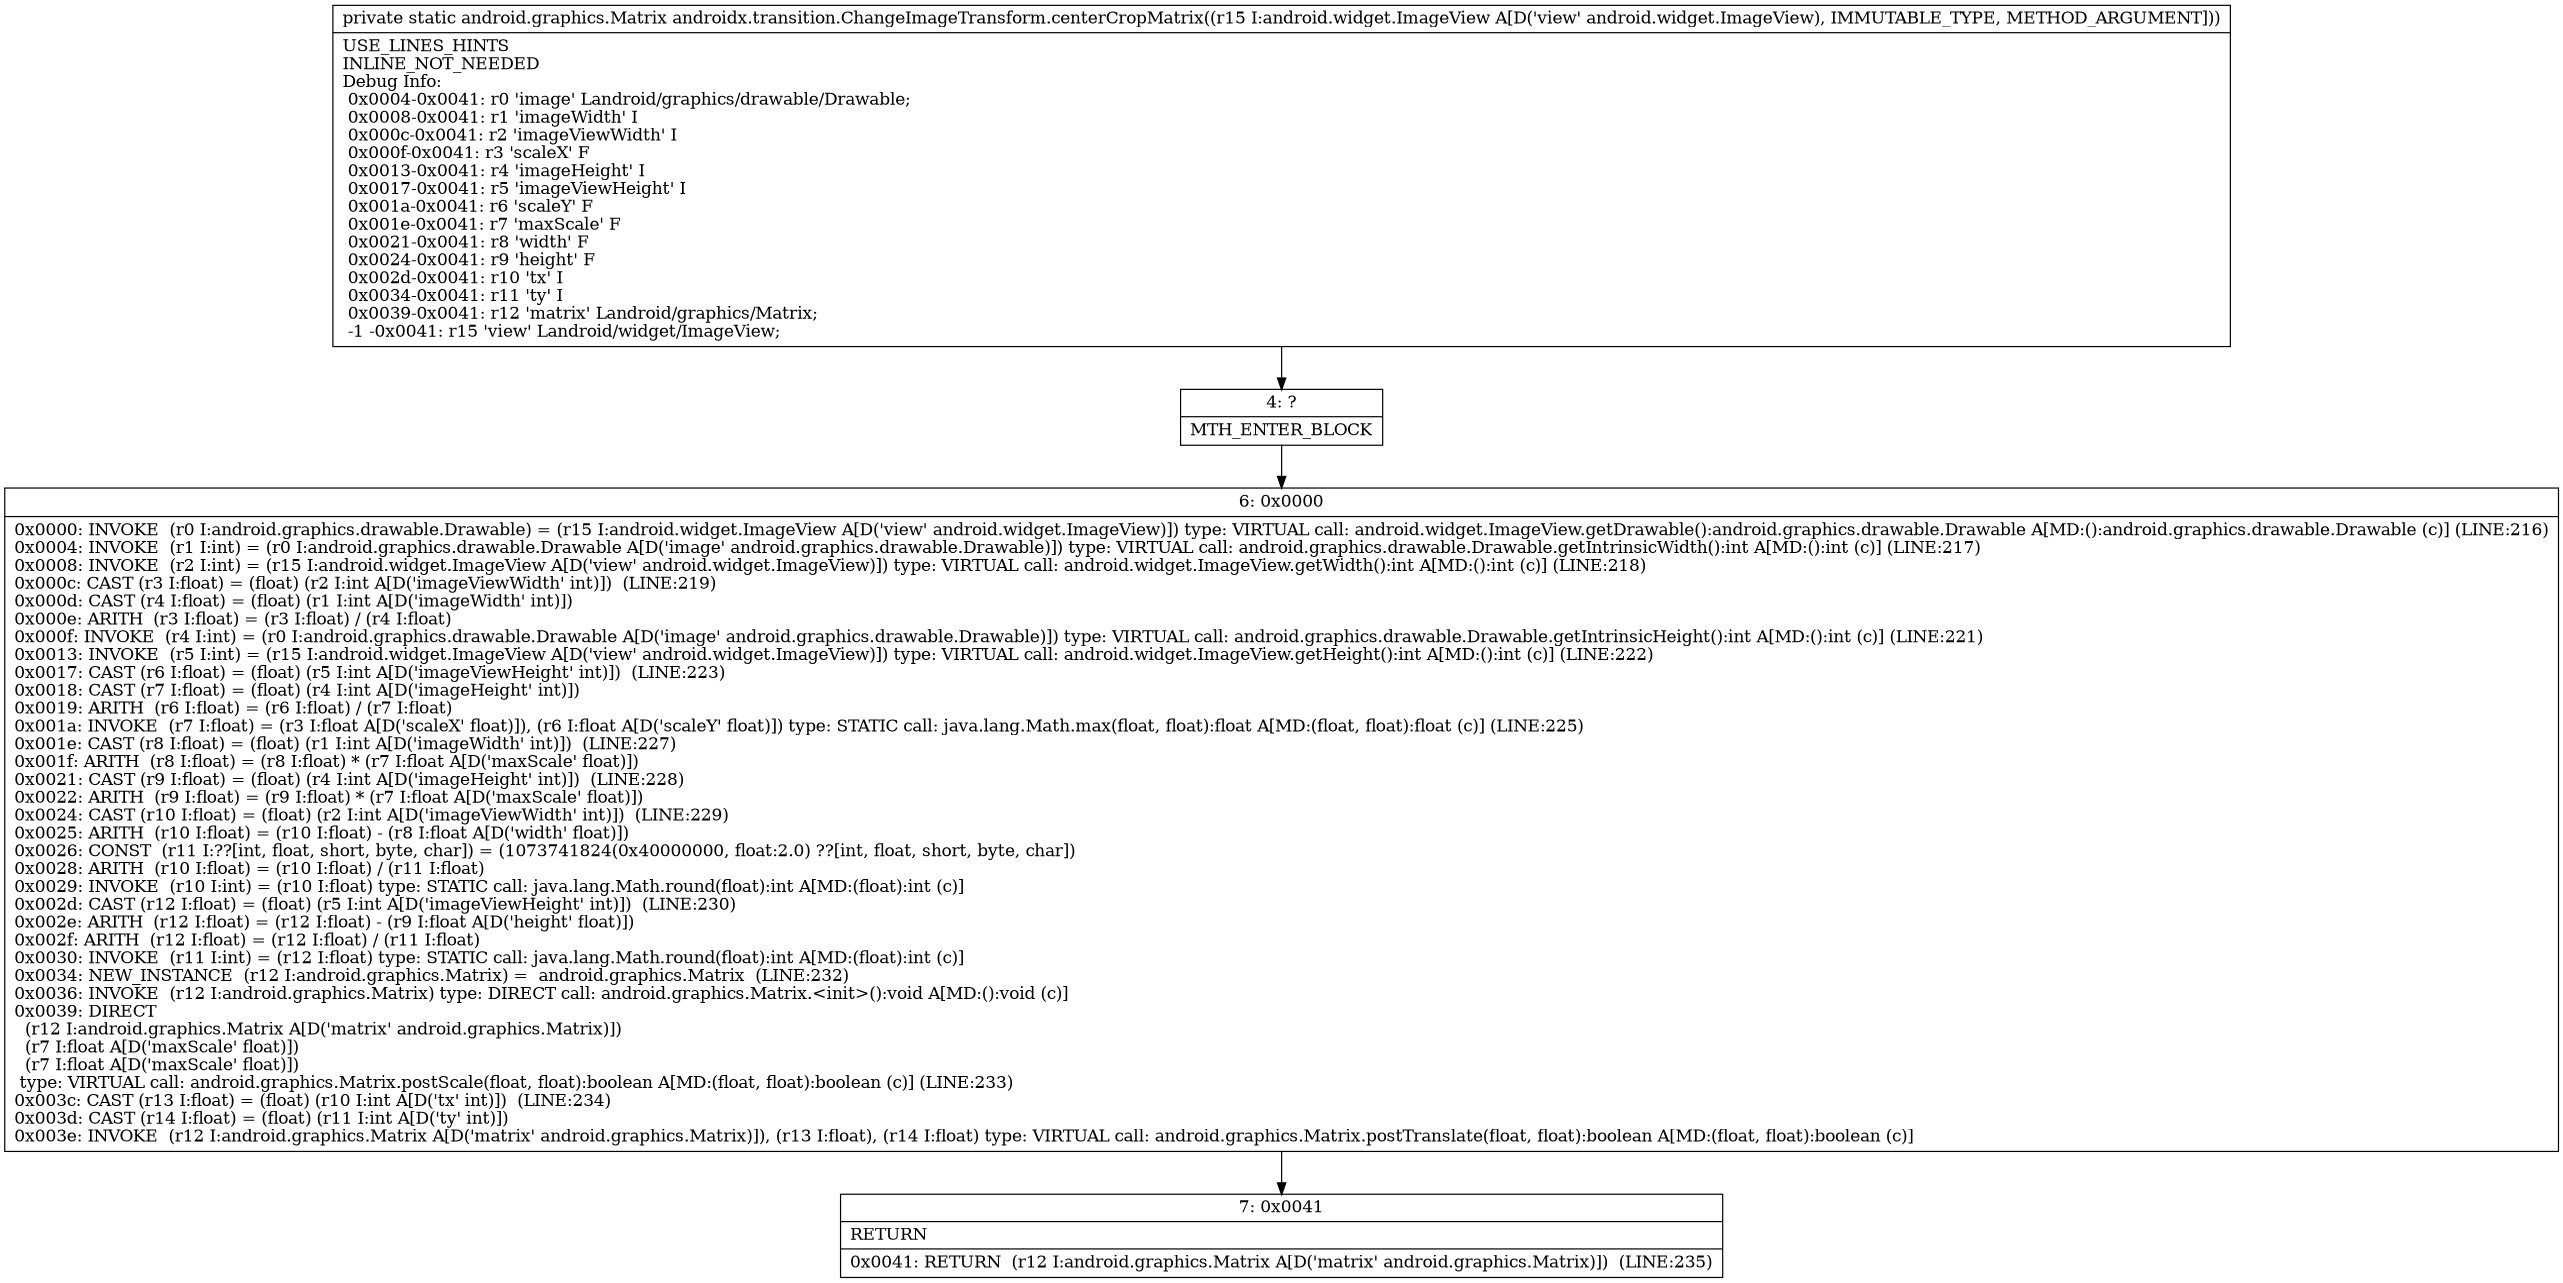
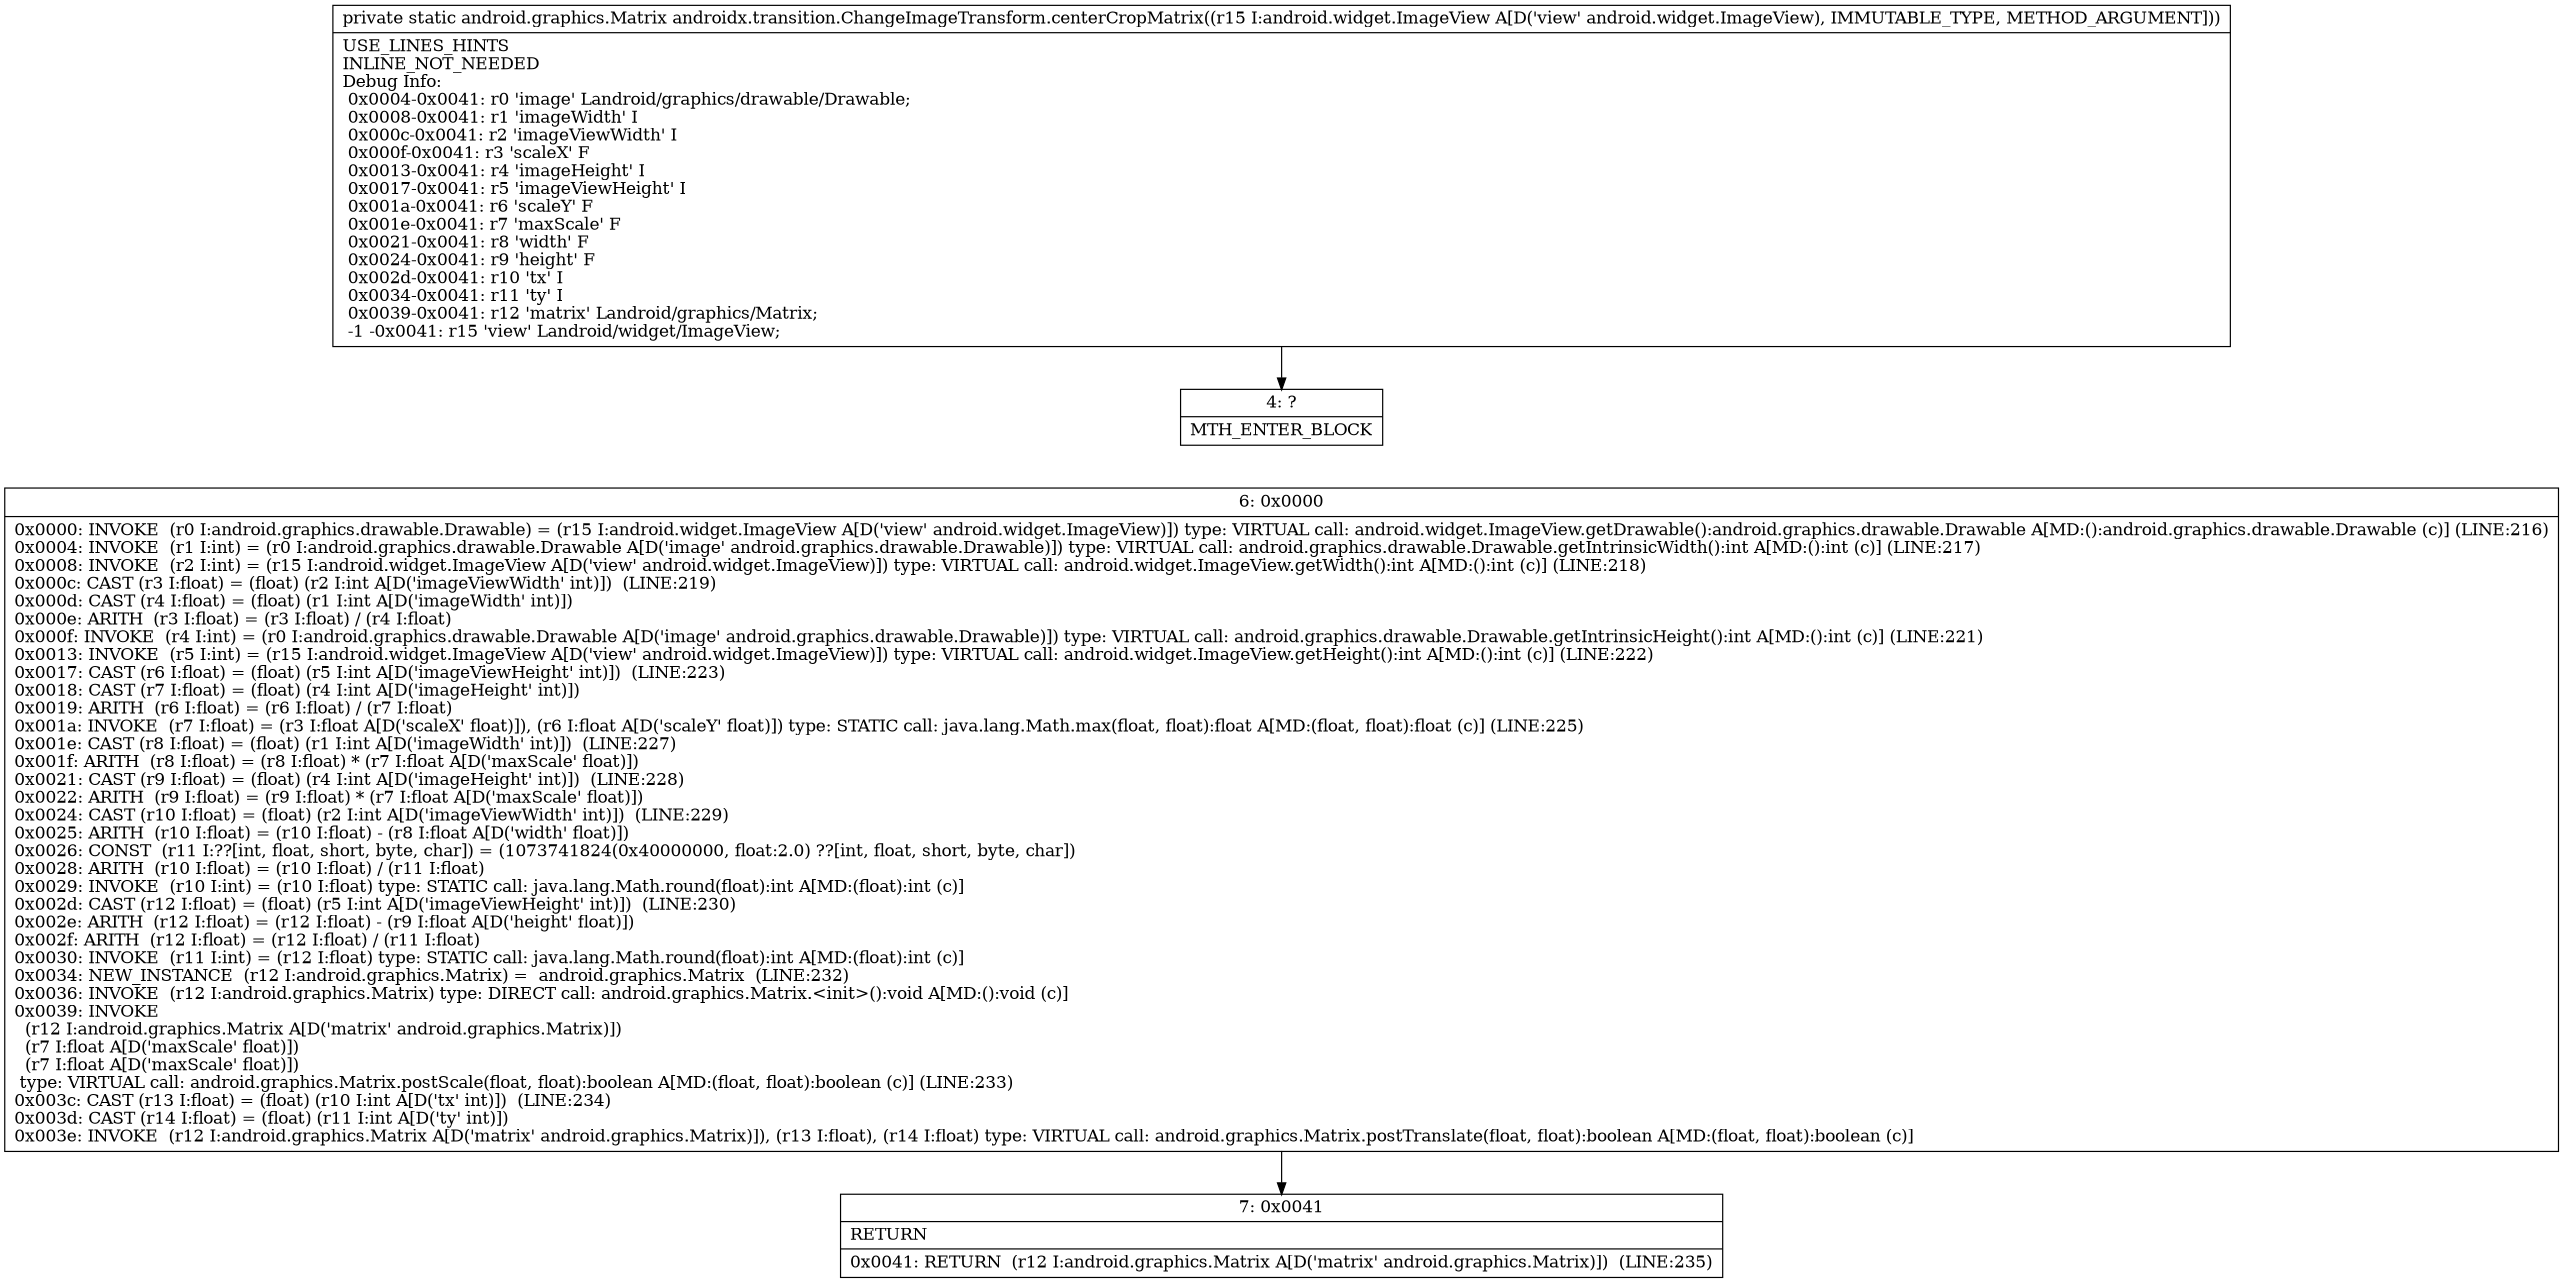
(1282, 460) -> none
(91, 1012) -> (92, 1012)
